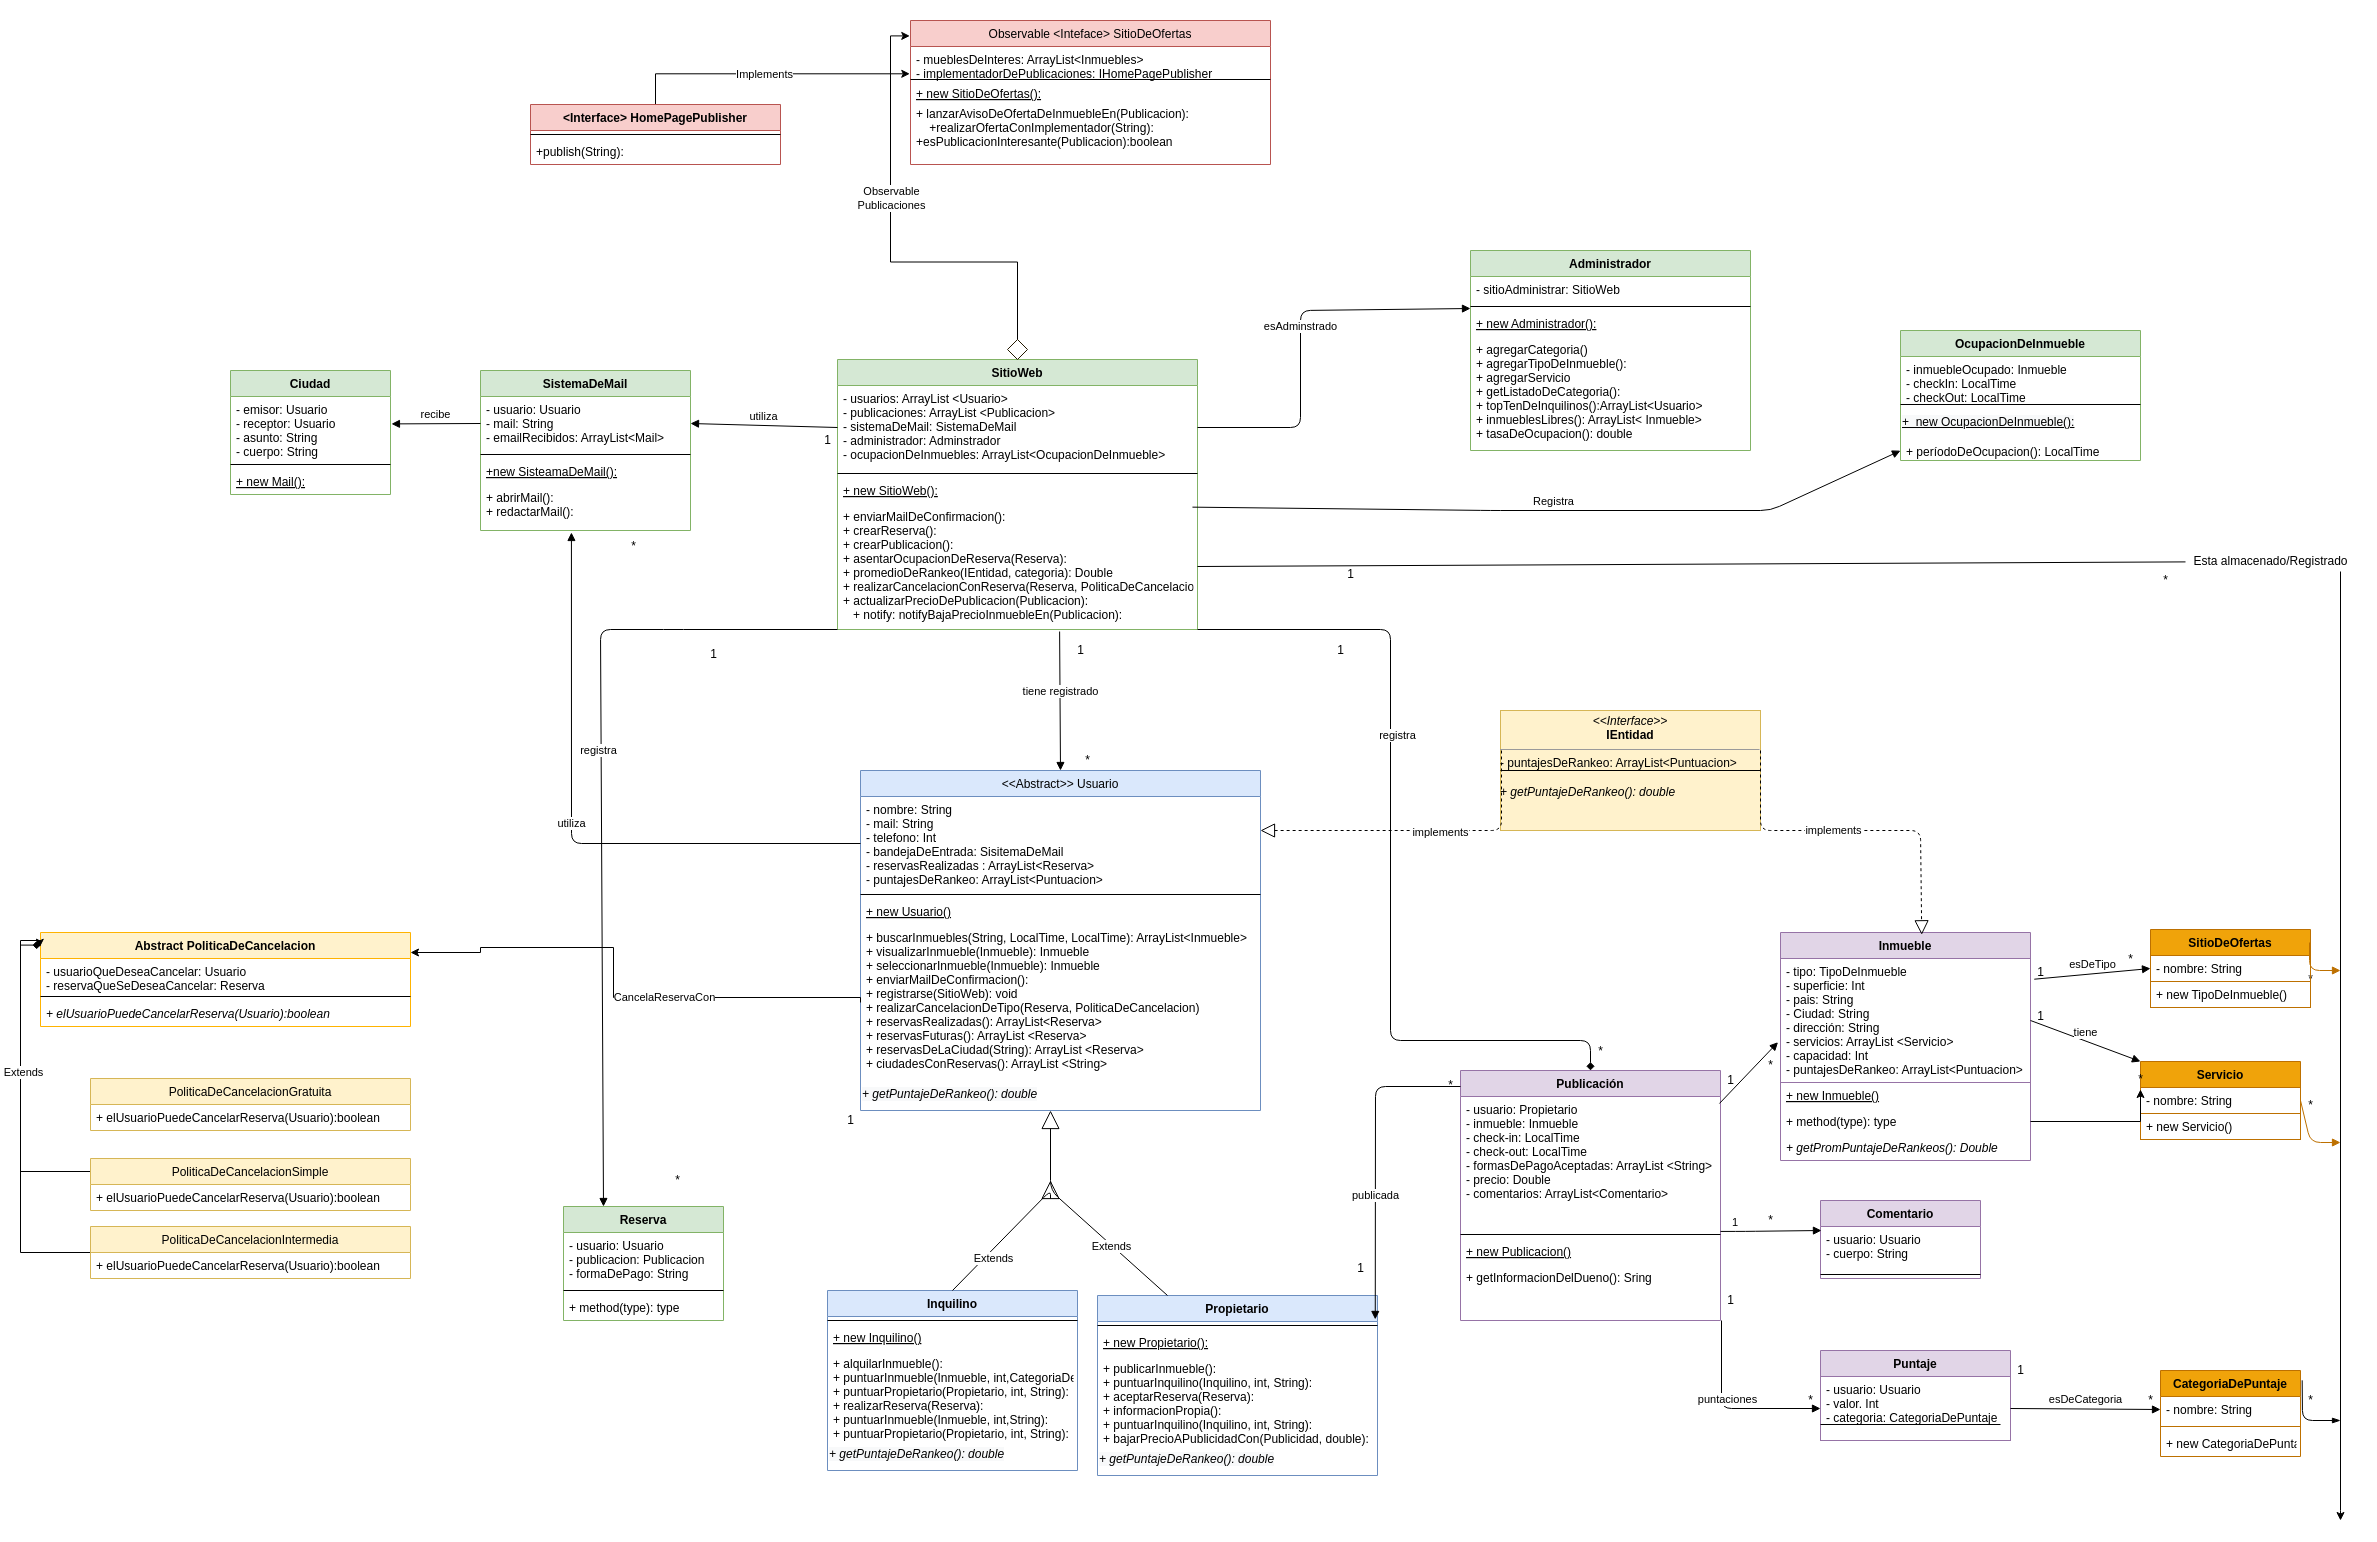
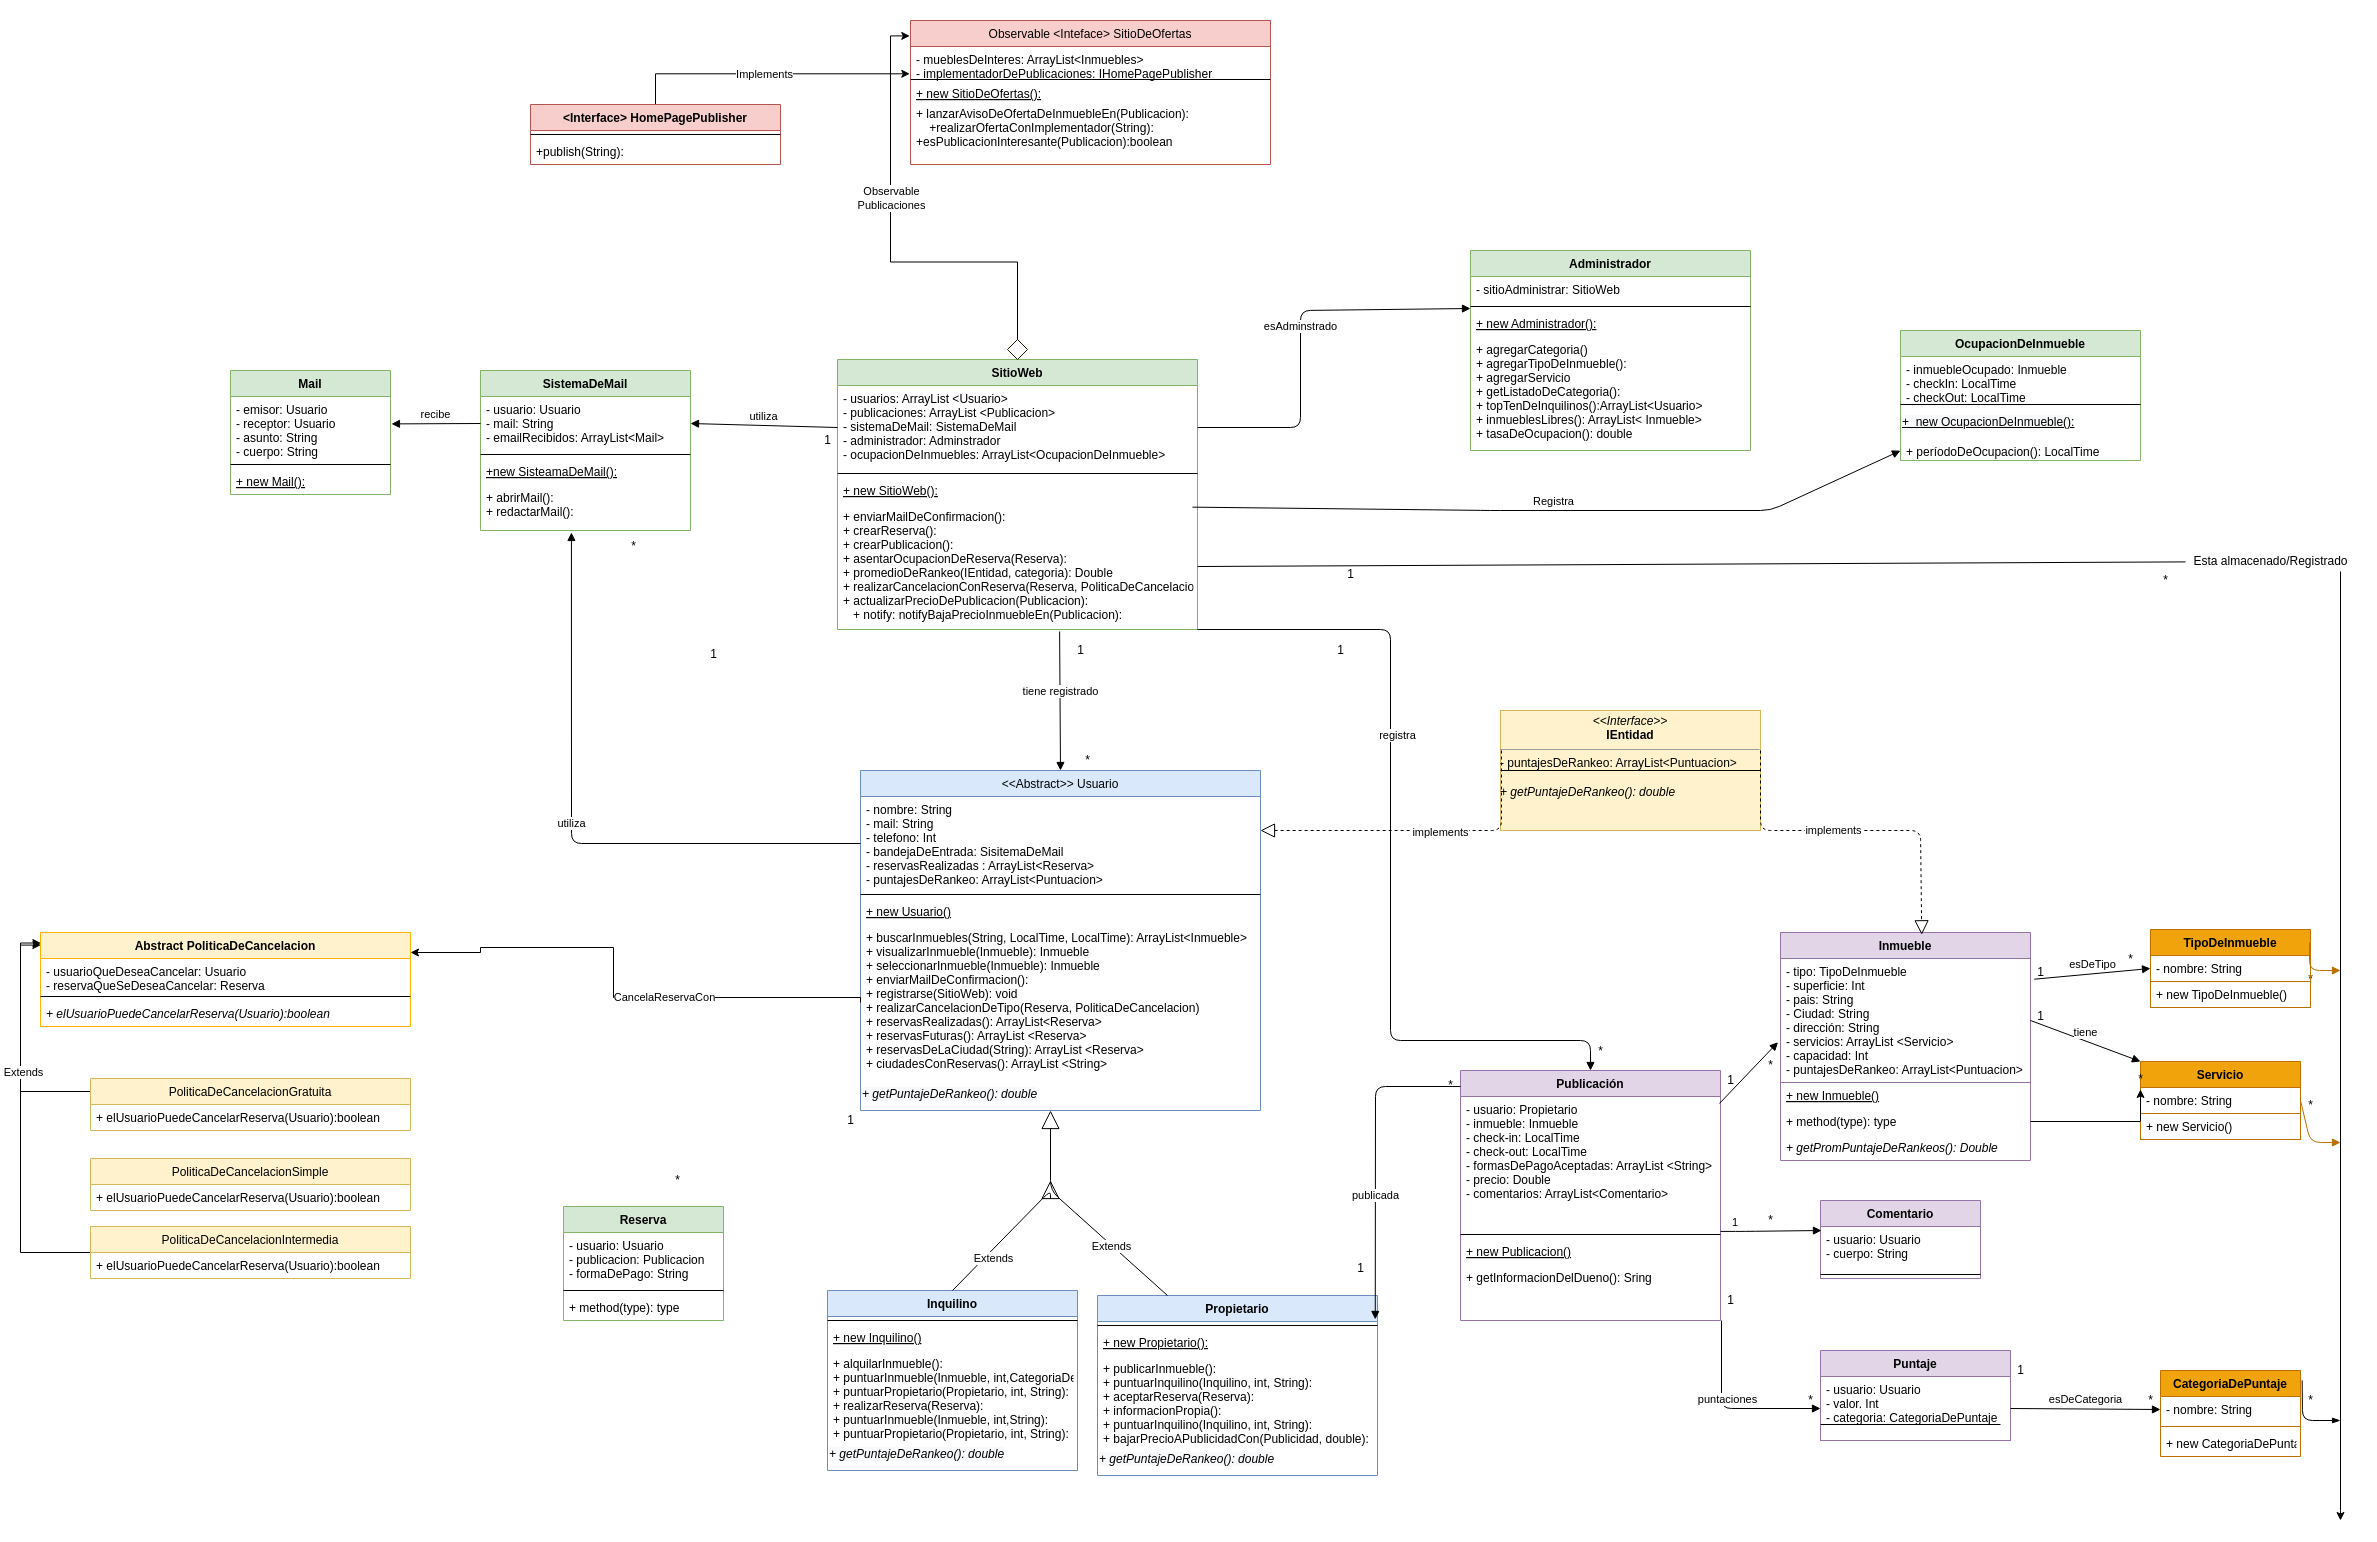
(310, 384) -> (310, 384)
(601, 801) -> none
(2230, 943) -> (2230, 943)
(27, 945) -> (28, 945)
(1591, 1061) -> (1591, 1061)
none -> (57, 1092)
(57, 1172) -> none
